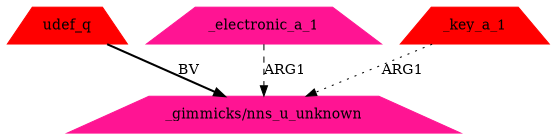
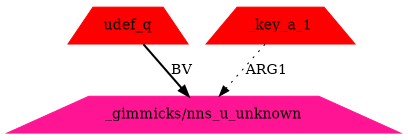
(264, 26) -> none
